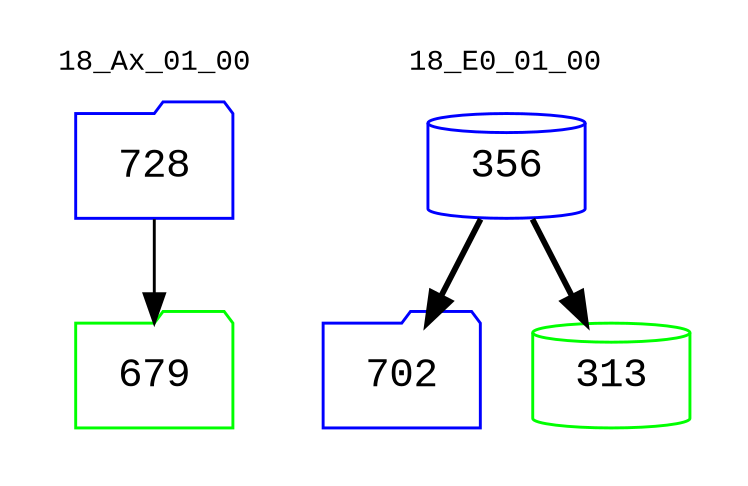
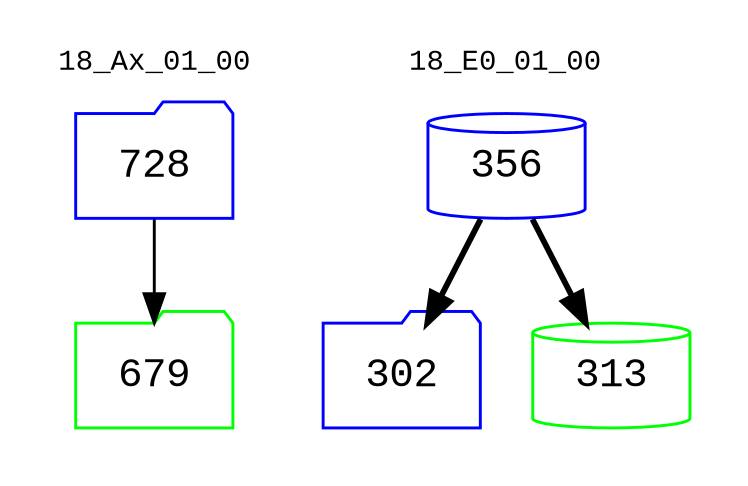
(402, 376) -> (402, 376)
